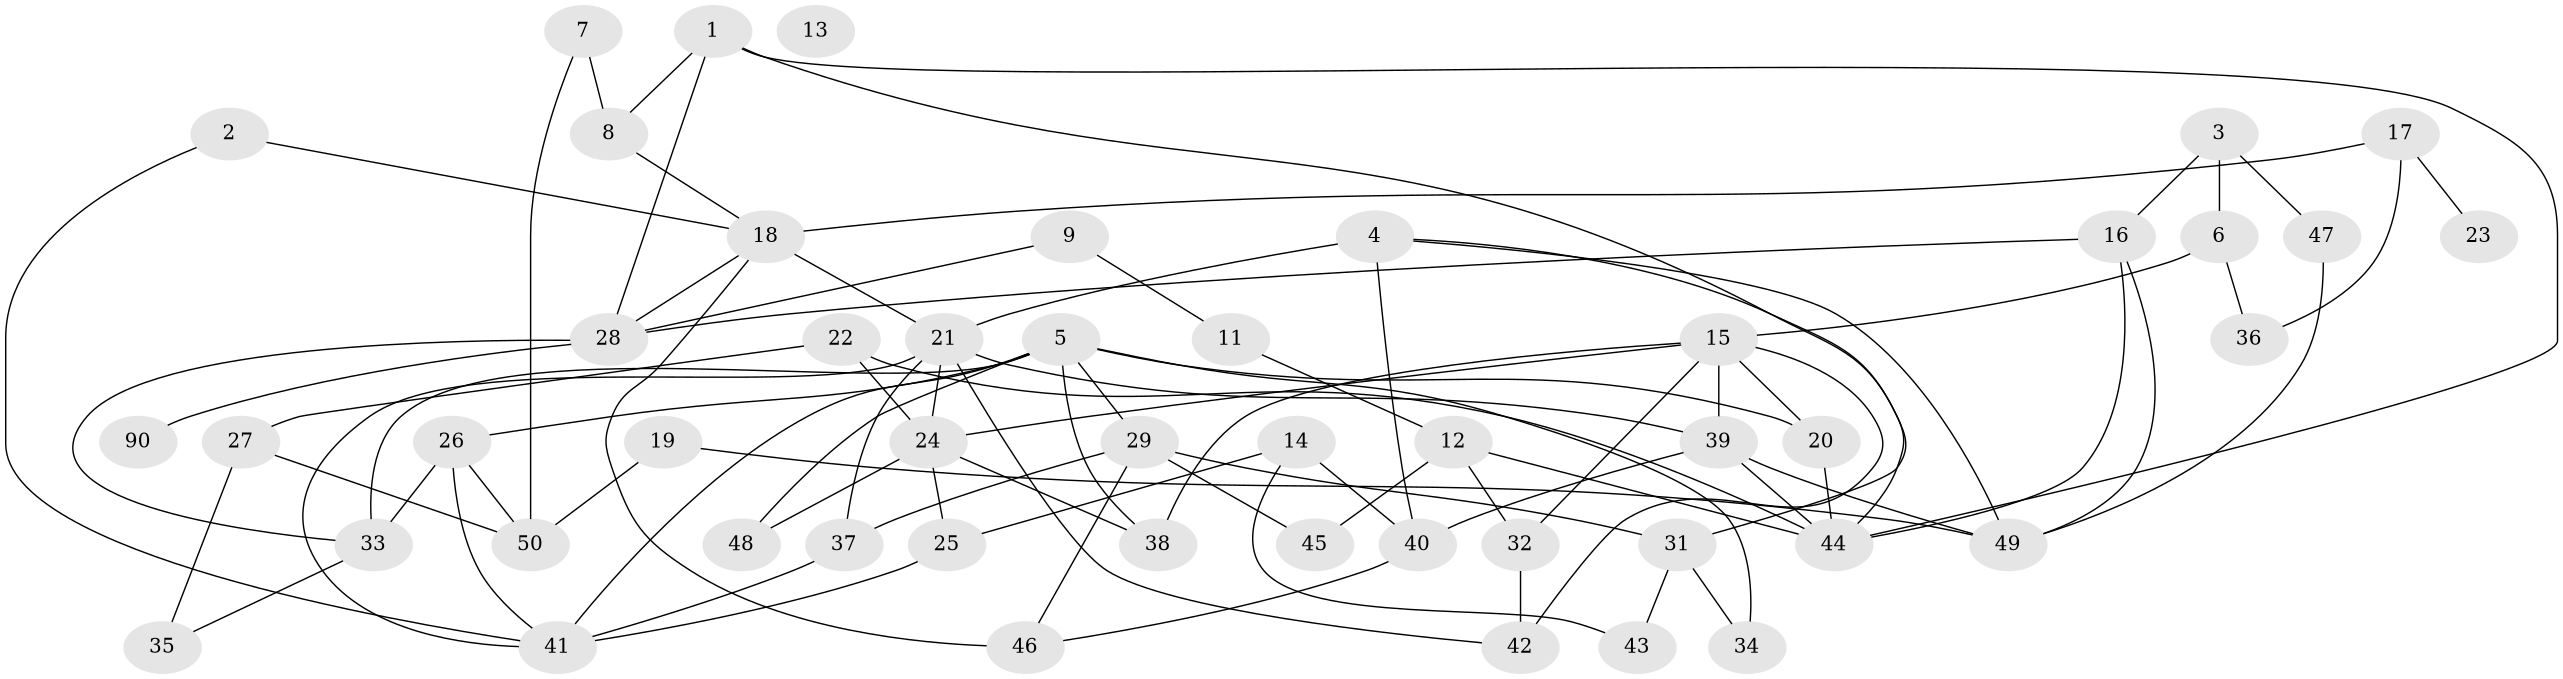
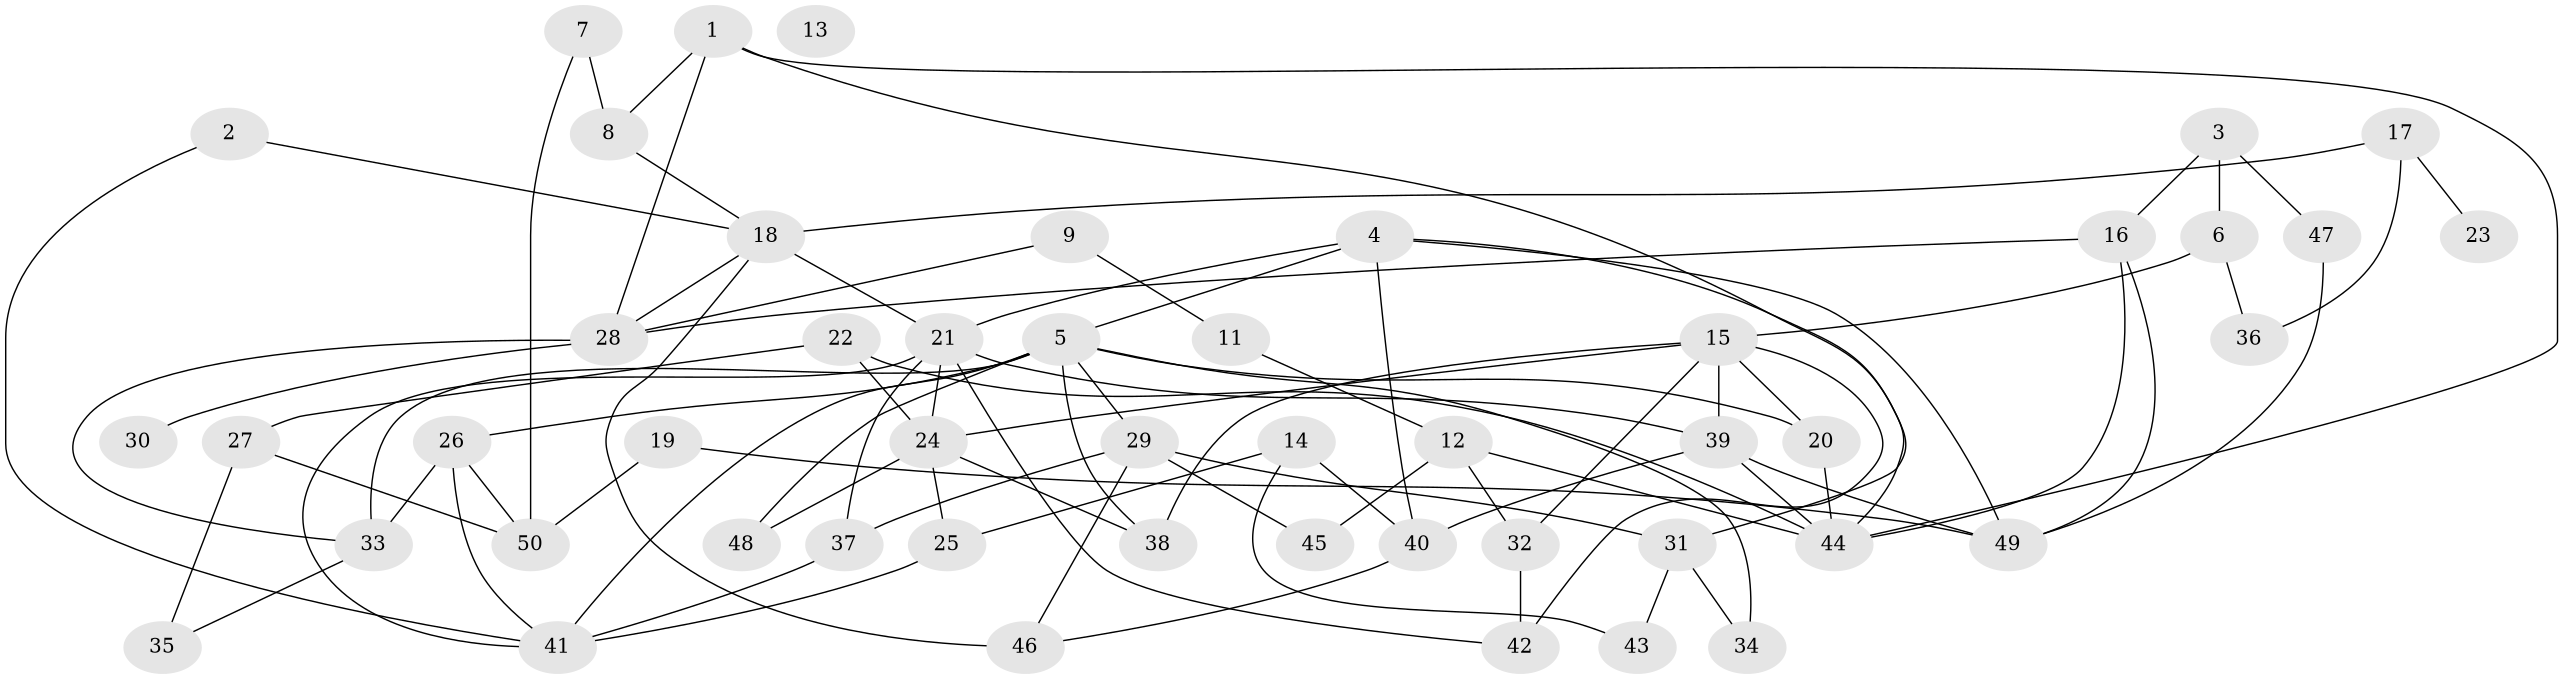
none -> (1212, 290)
(138, 442) -> (138, 442)
